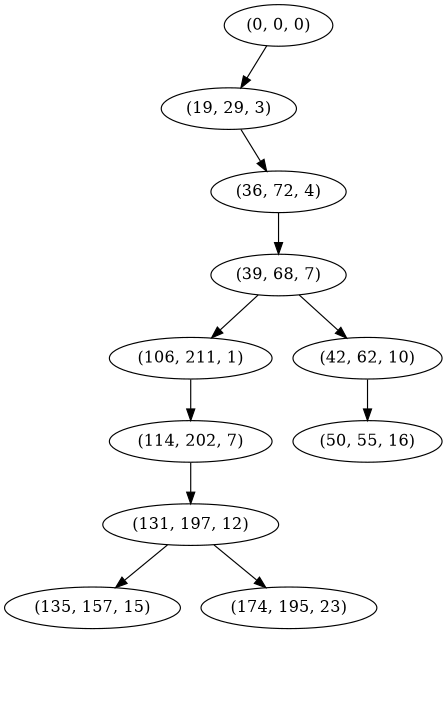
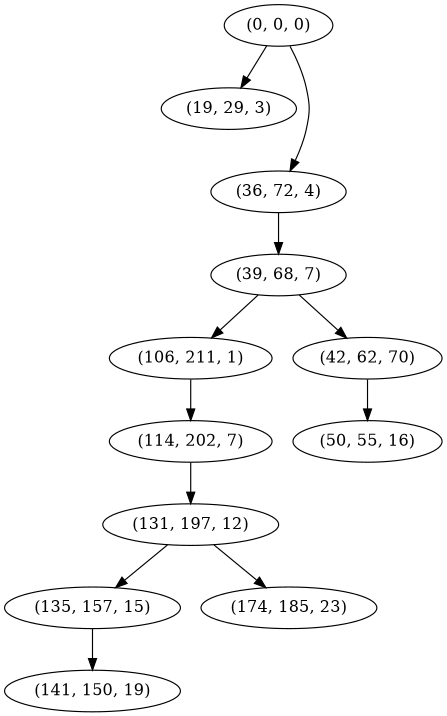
(251, 145) -> (309, 103)
(368, 358) -> (368, 358)
(289, 608) -> (289, 608)
none -> (92, 691)
